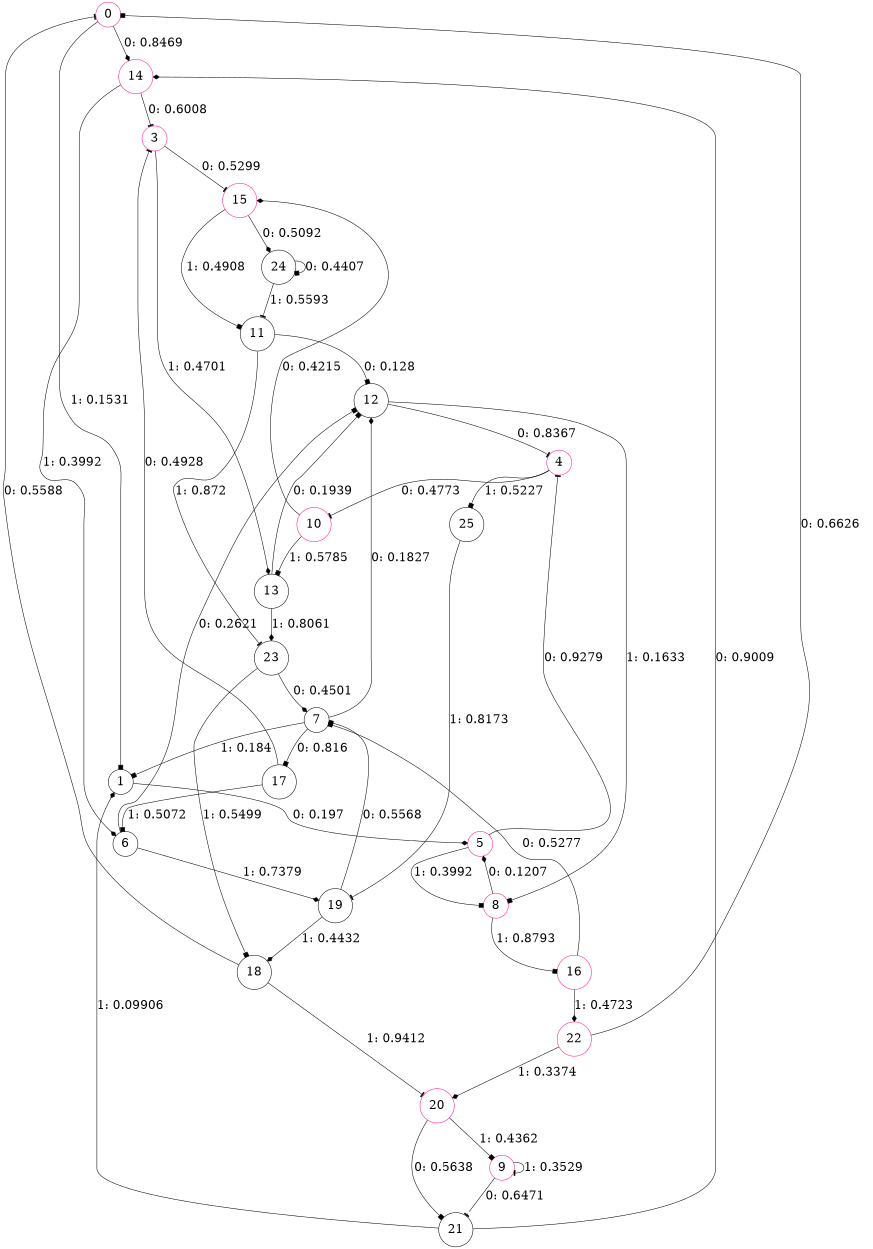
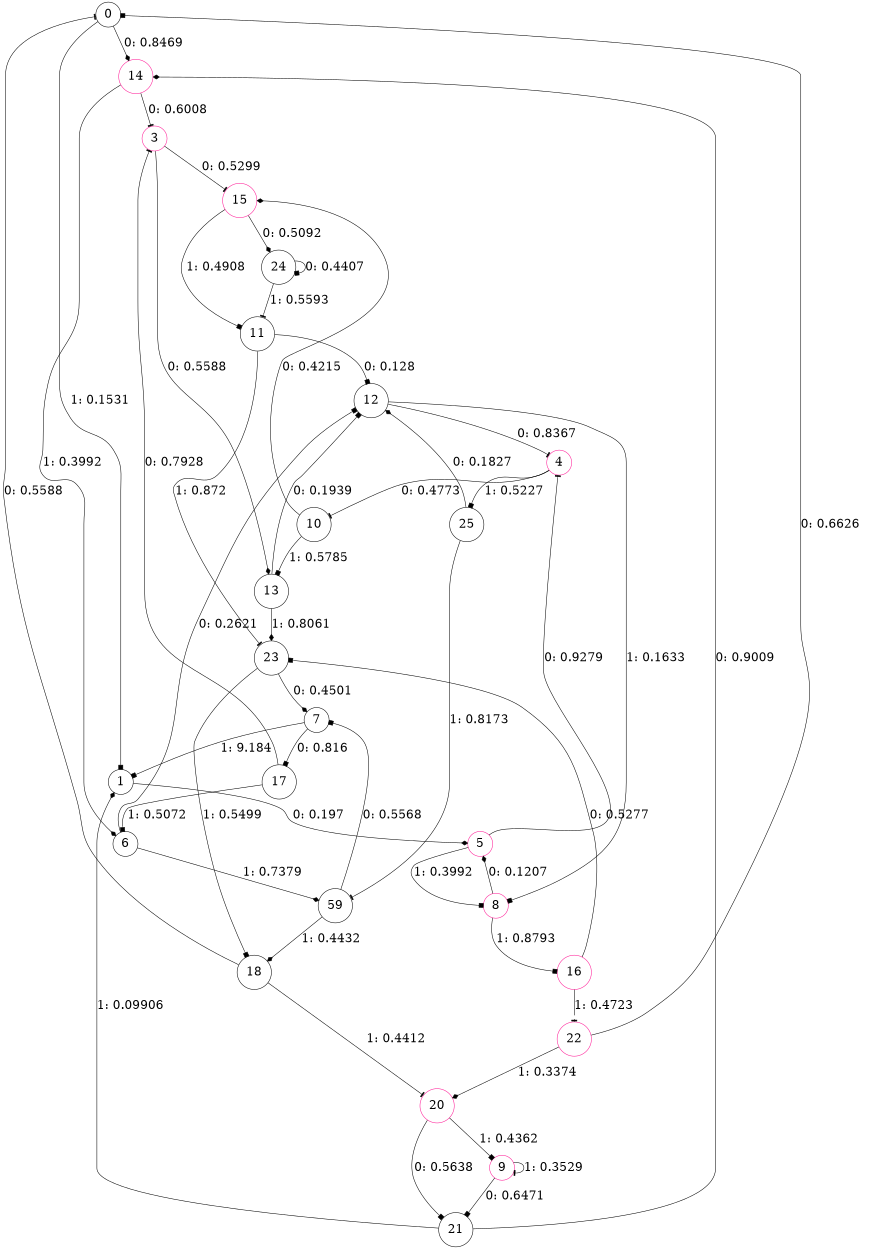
(108, 15) -> (108, 15)
(203, 367) -> (203, 367)
(180, 463) -> (180, 463)
(314, 525) -> (314, 525)
(371, 582) -> (437, 454)
(254, 749) -> (254, 749)
(488, 823) -> (538, 720)
(335, 906) -> (335, 906)
(574, 1002) -> (574, 1002)
(402, 1039) -> (402, 1039)
(482, 1195) -> (482, 1195)
